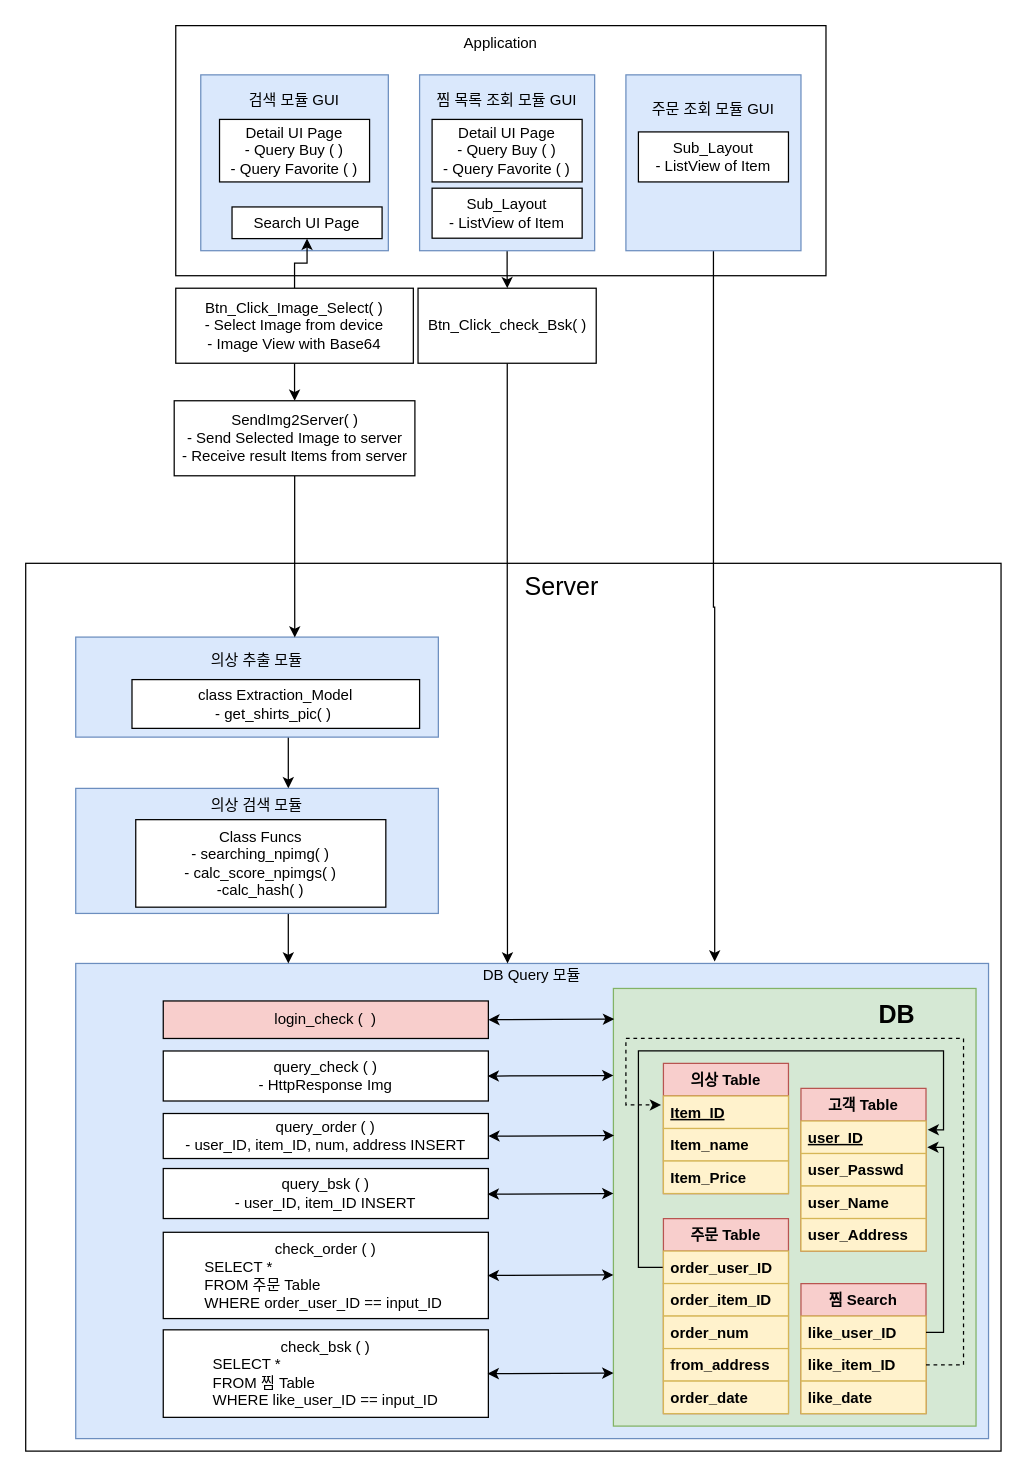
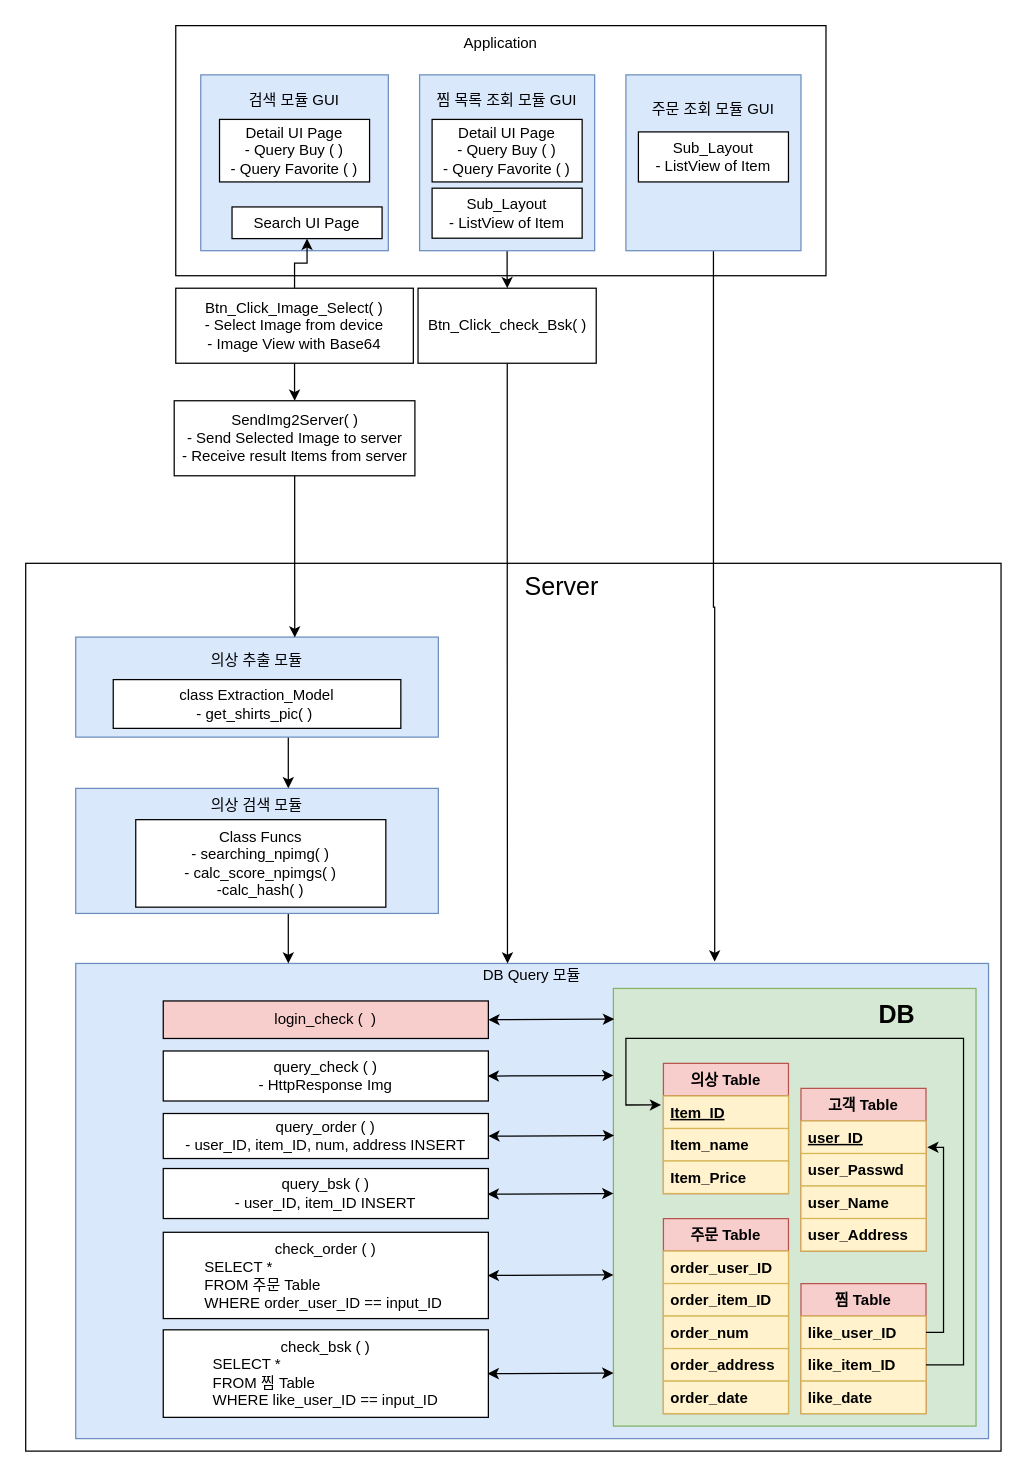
(276, 704) -> (257, 704)
(929, 1038) -> (929, 1038)
(713, 1051) -> none
(863, 1300) -> (863, 1300)
(720, 1365) -> (725, 1365)
